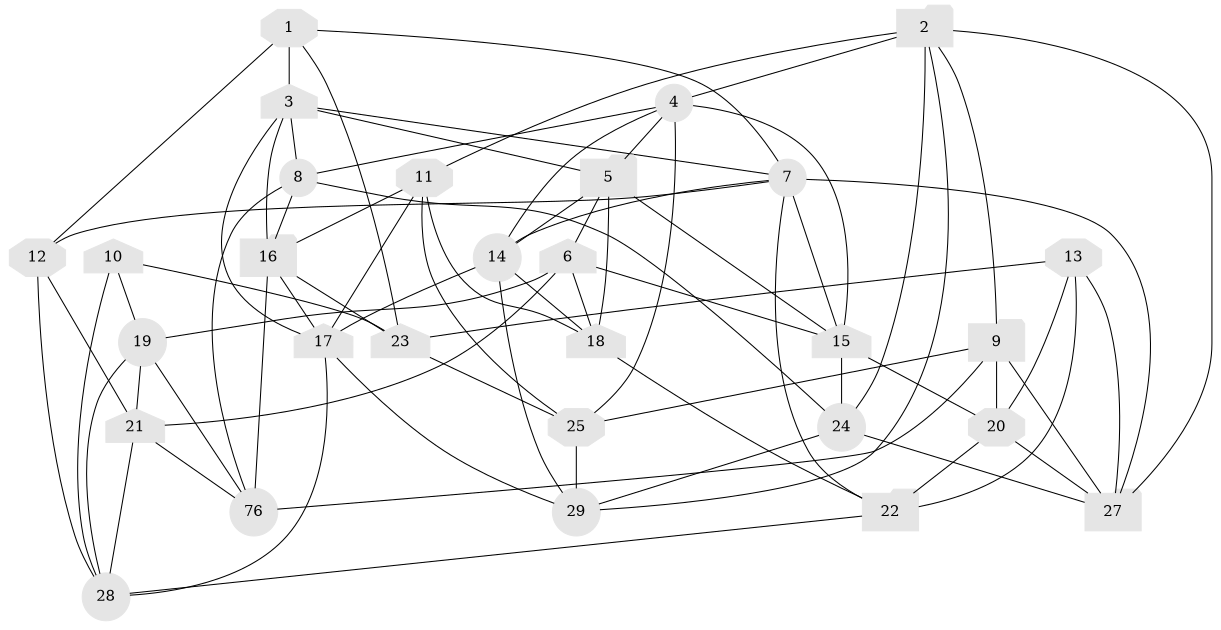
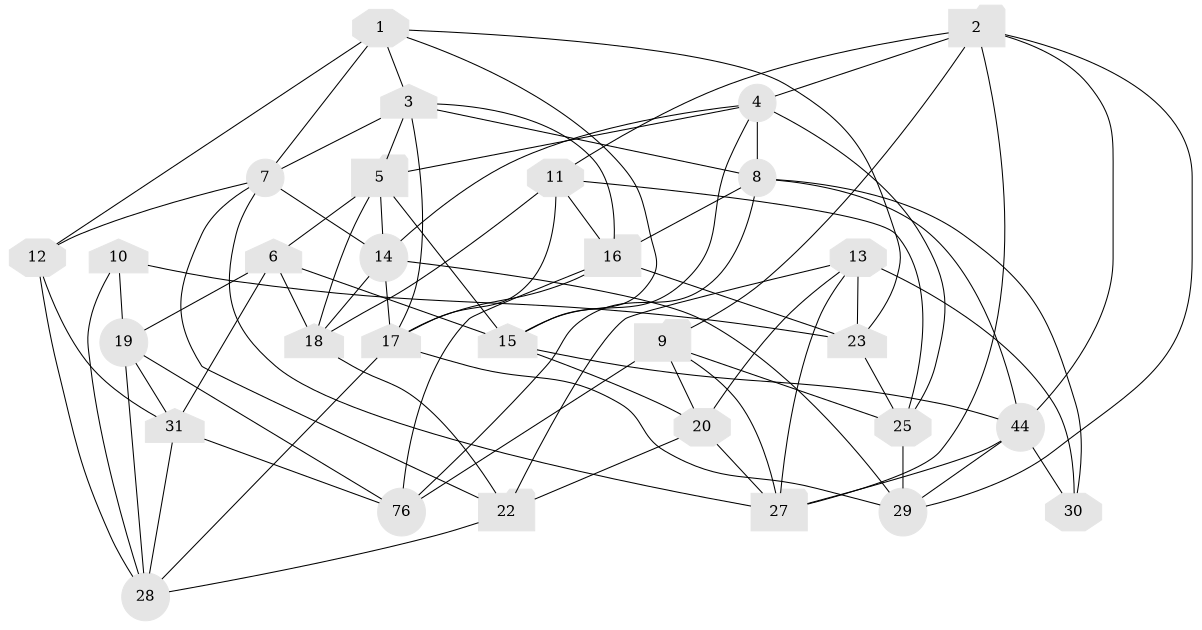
(815, 261) -> (625, 169)
(135, 427) -> (175, 427)
(842, 427) -> (1021, 427)
none -> (1074, 512)
